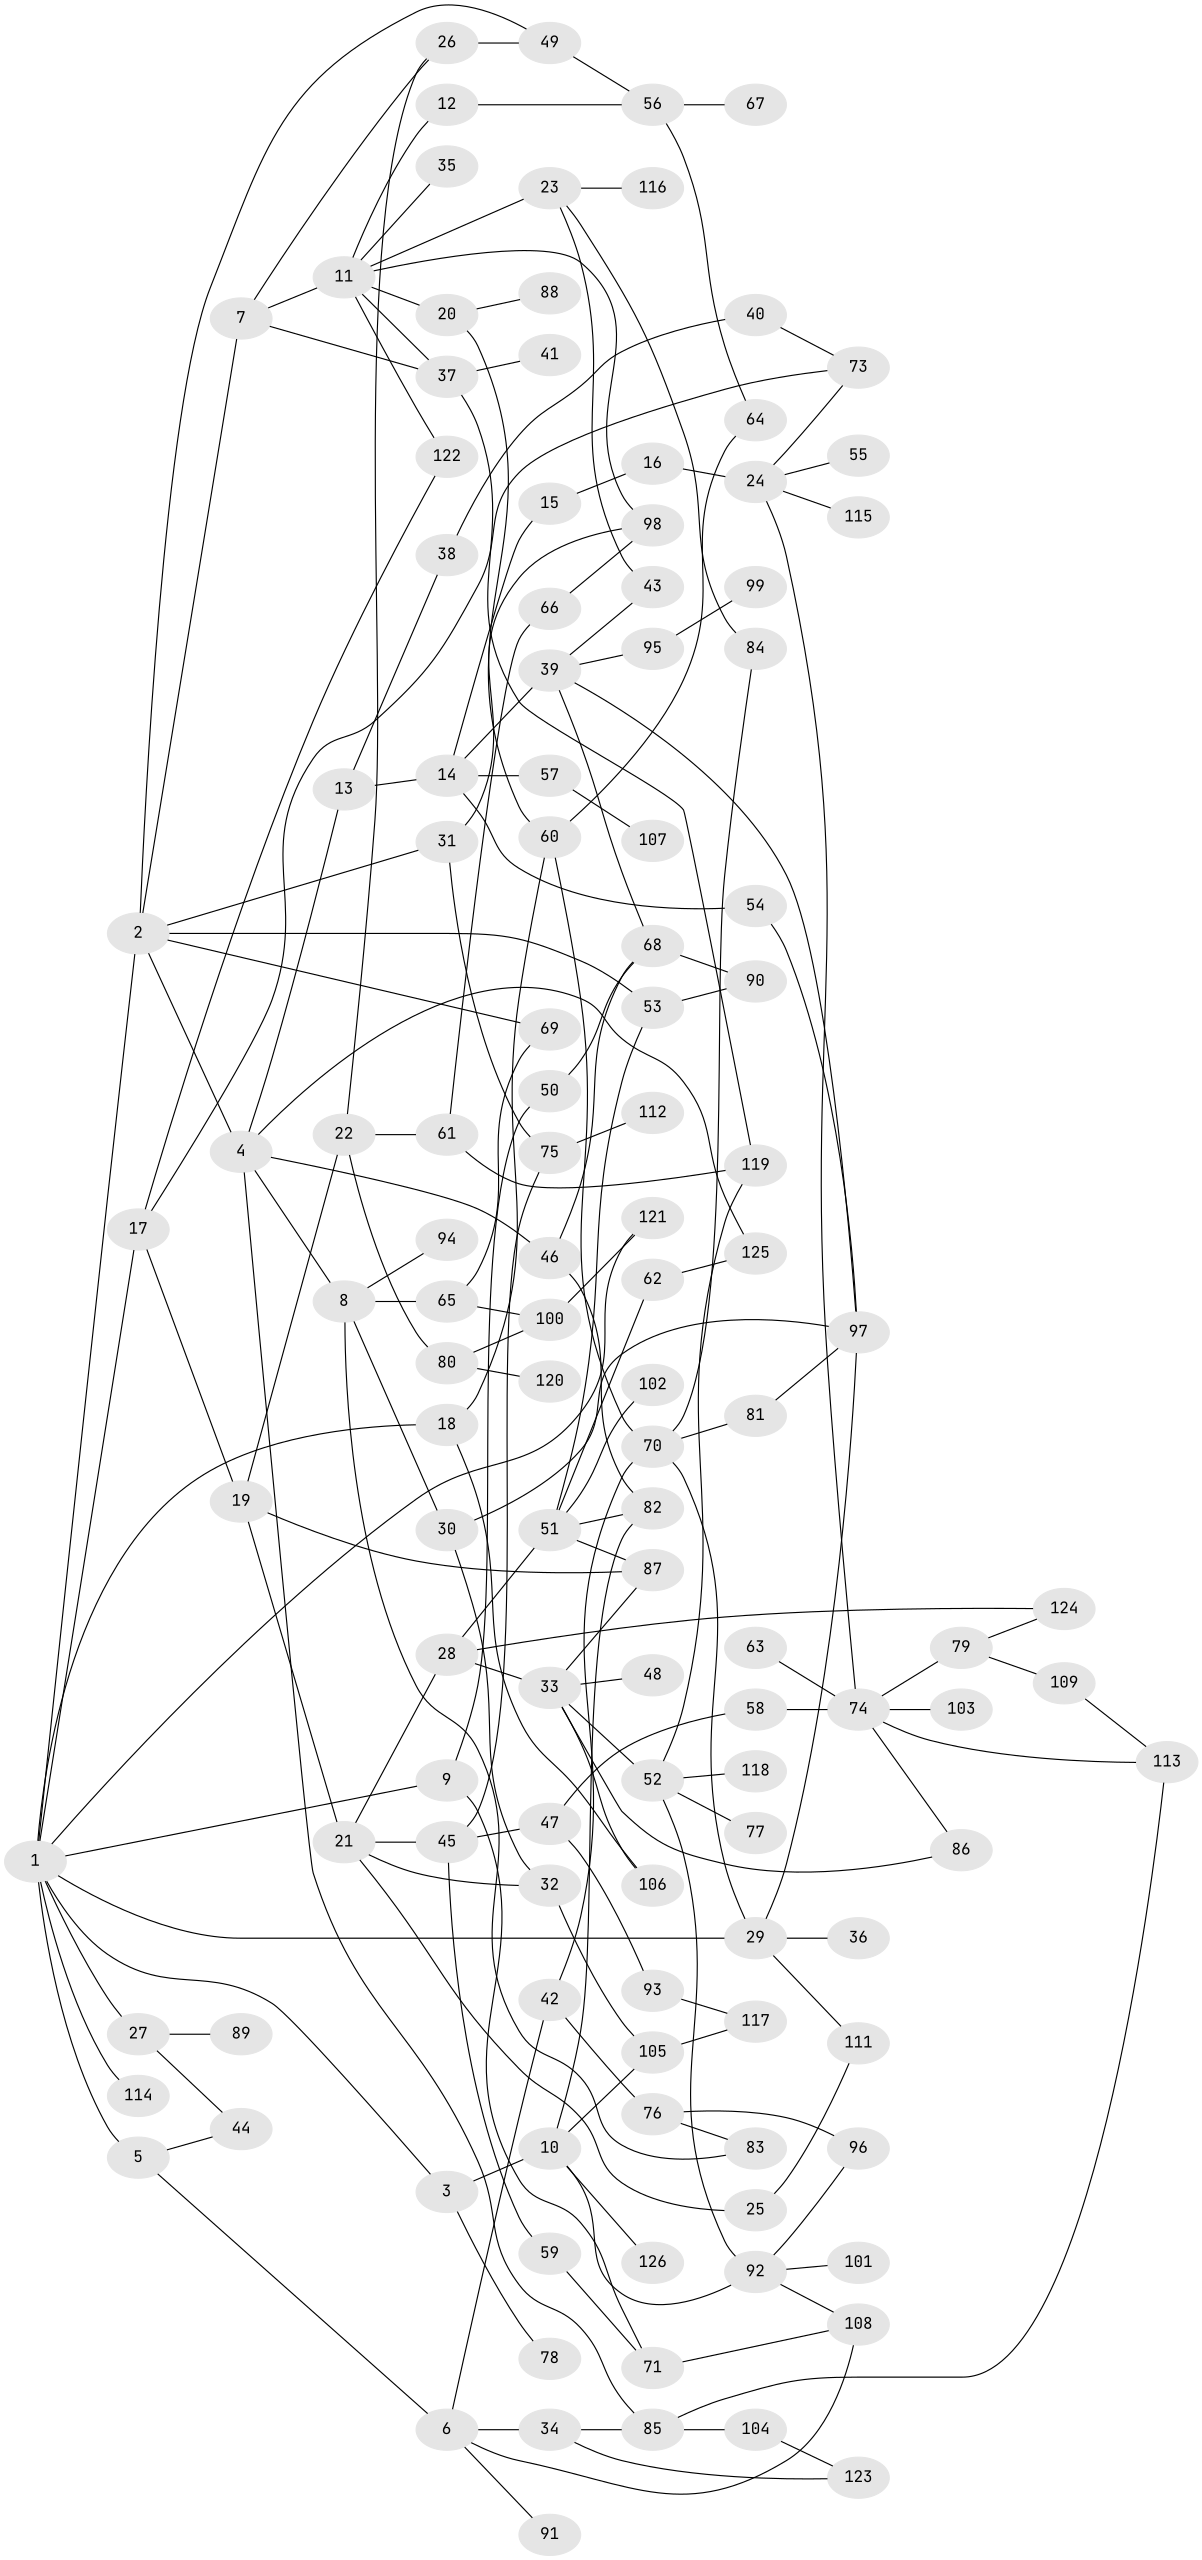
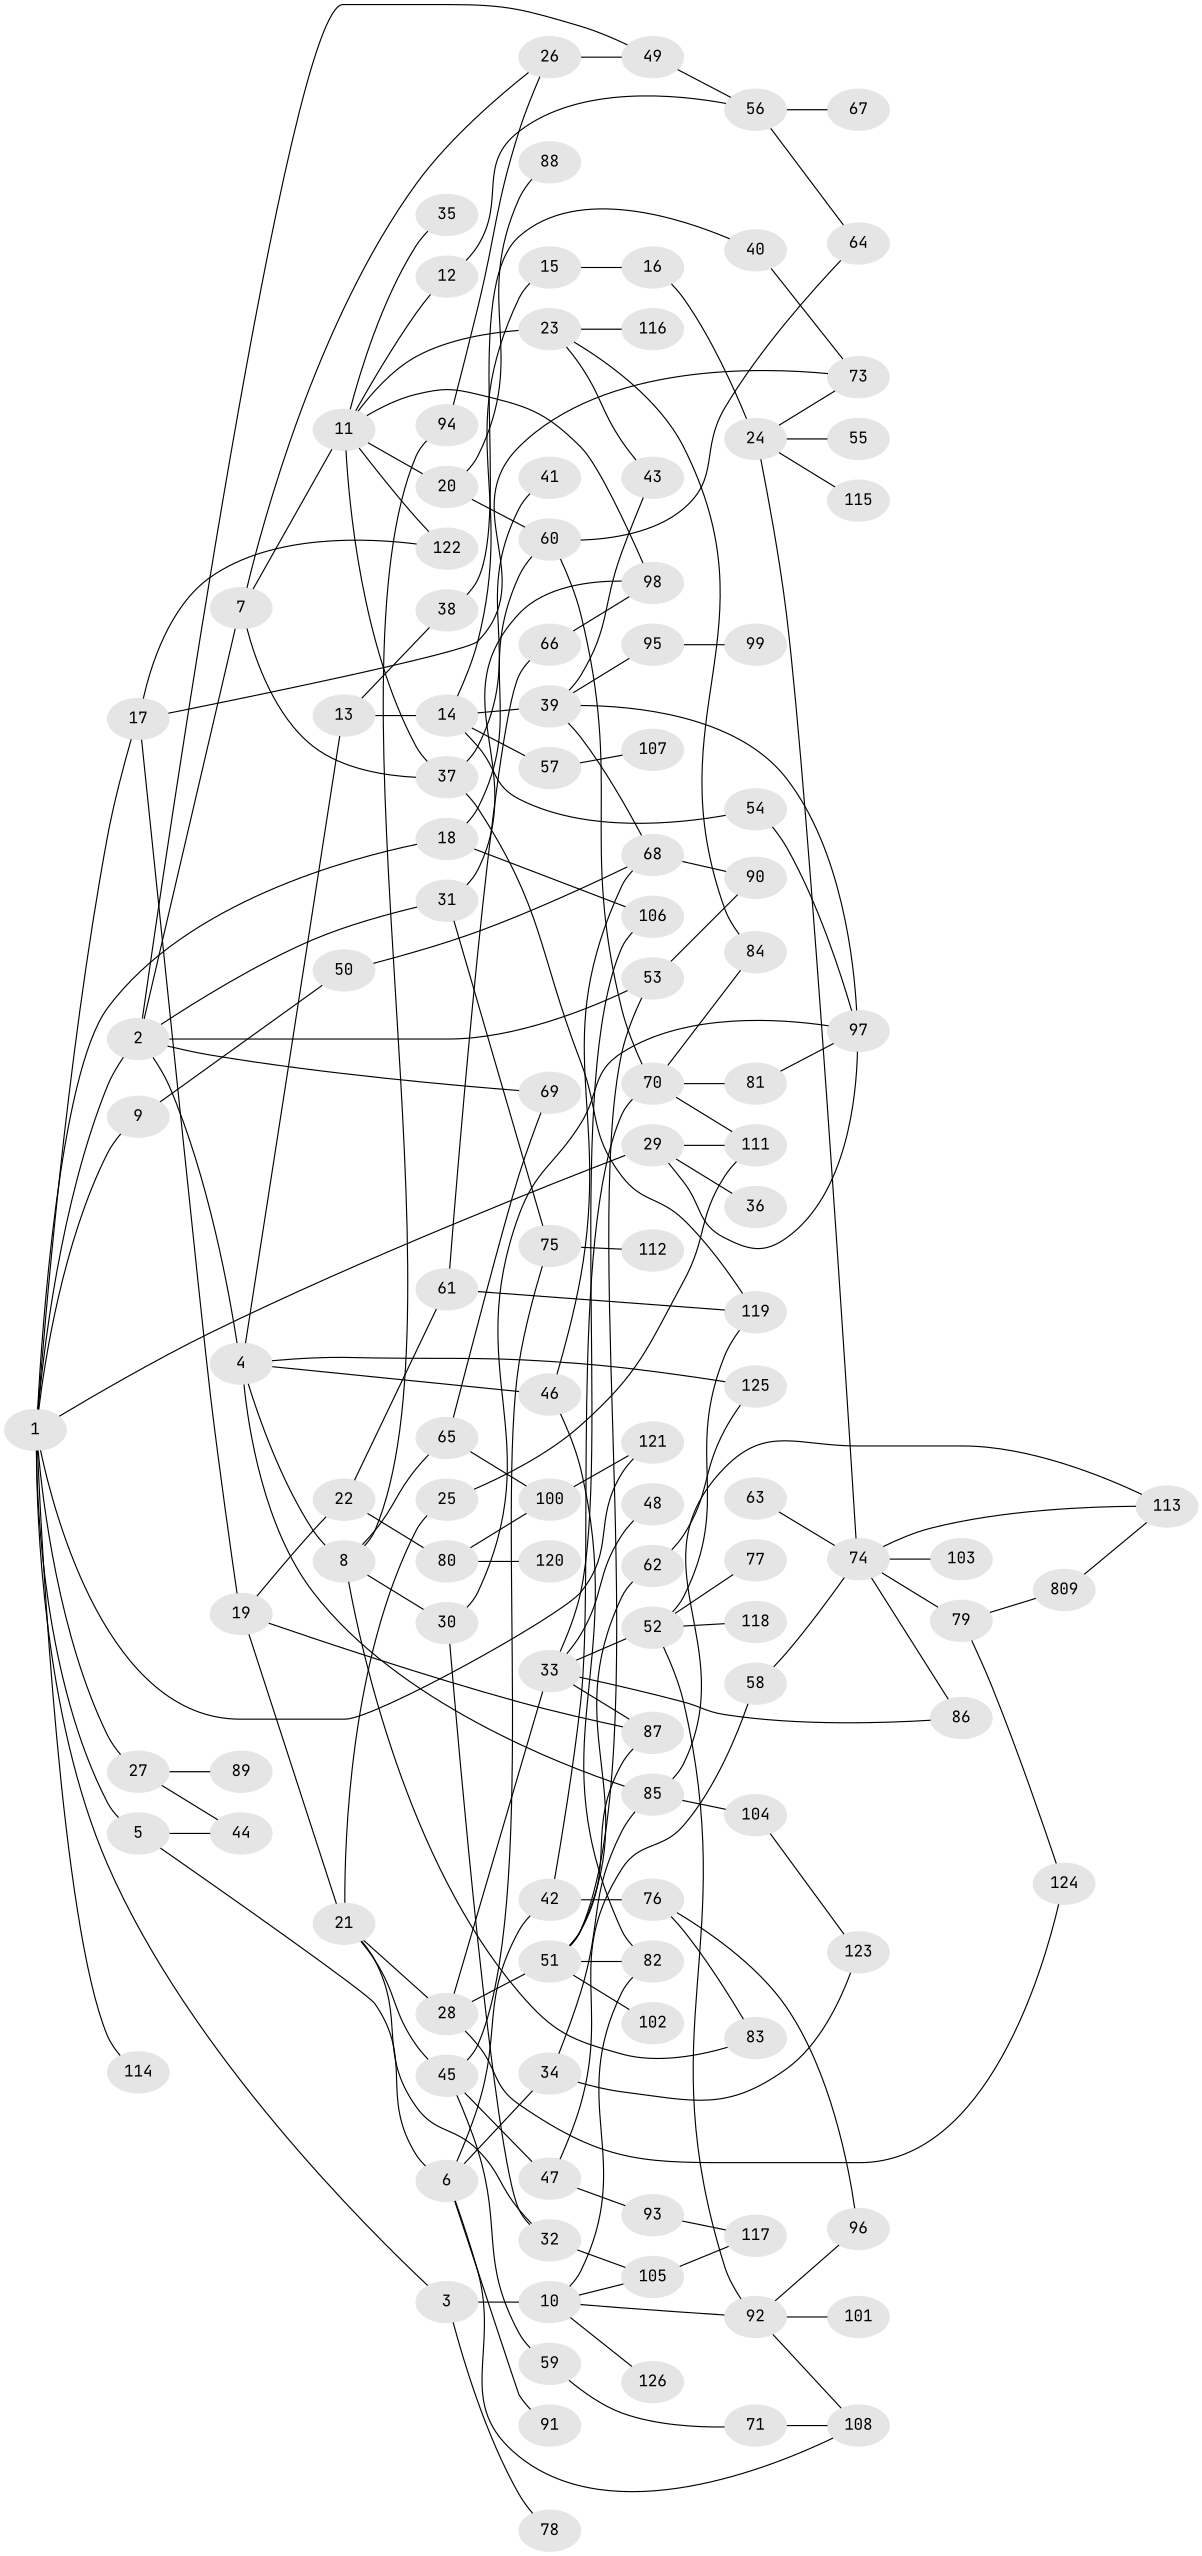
(377, 610) -> (492, 239)
(1064, 1683) -> (1064, 1590)
(714, 1689) -> (704, 1114)
(489, 2095) -> none
